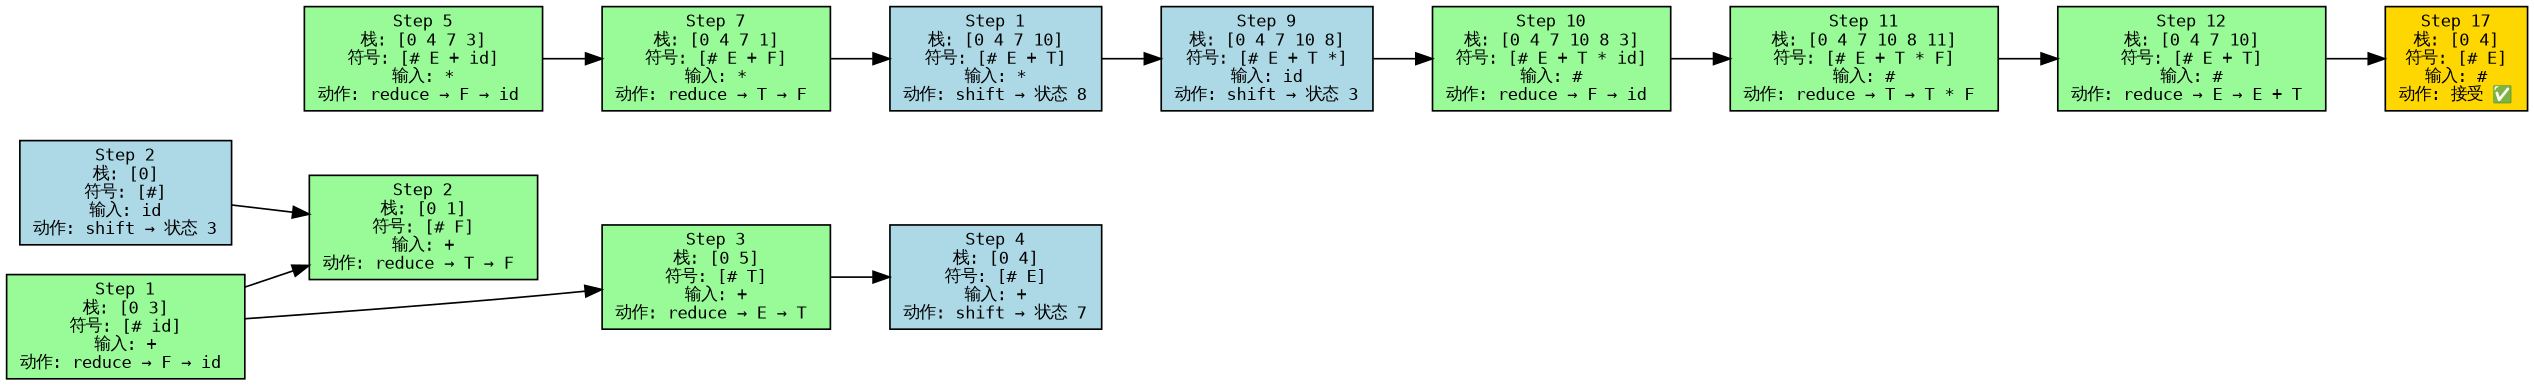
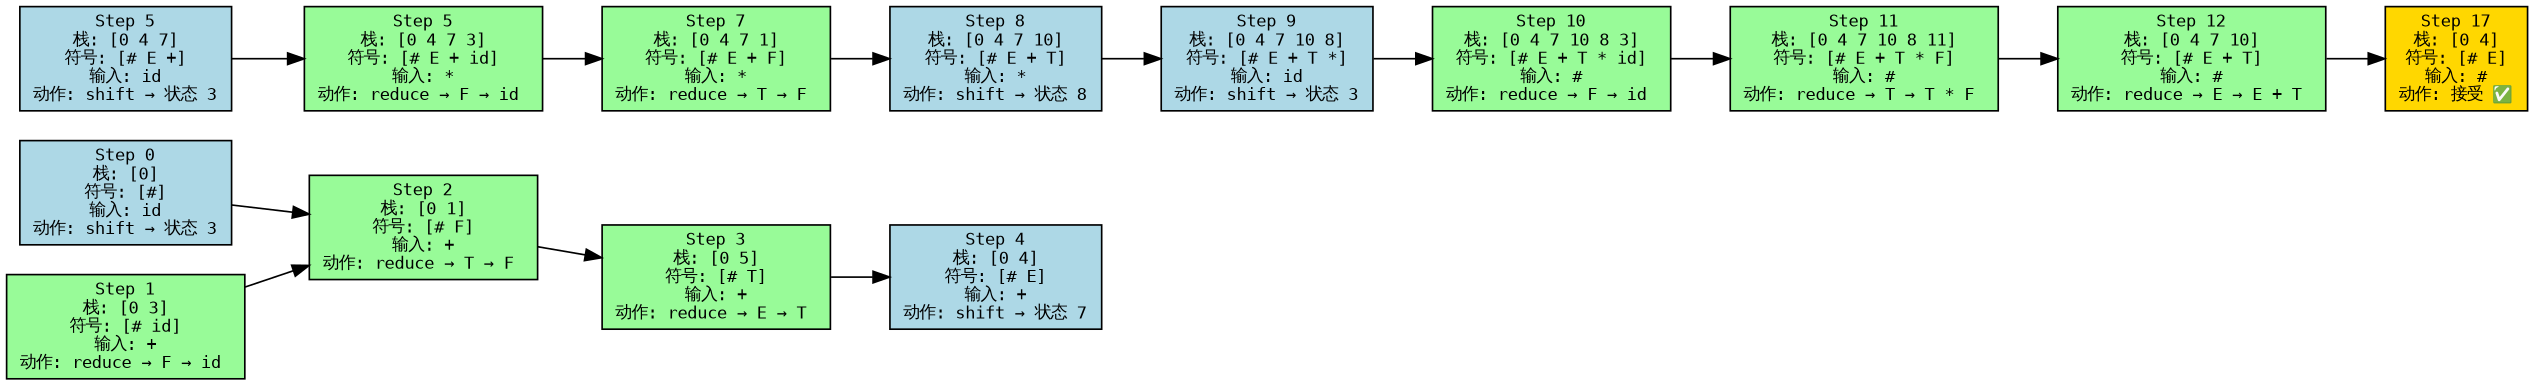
none -> (126, 59)
(996, 59) -> (996, 59)
(126, 193) -> (126, 193)
(415, 306) -> (562, 251)
